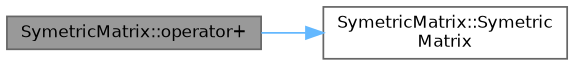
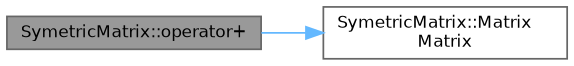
(445, 33) -> (445, 33)
